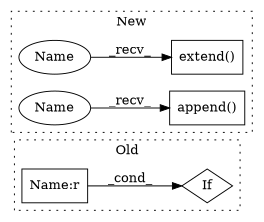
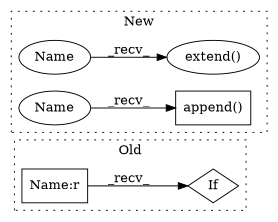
(207, 57) -> (213, 57)
(130, 179) -> (129, 179)
